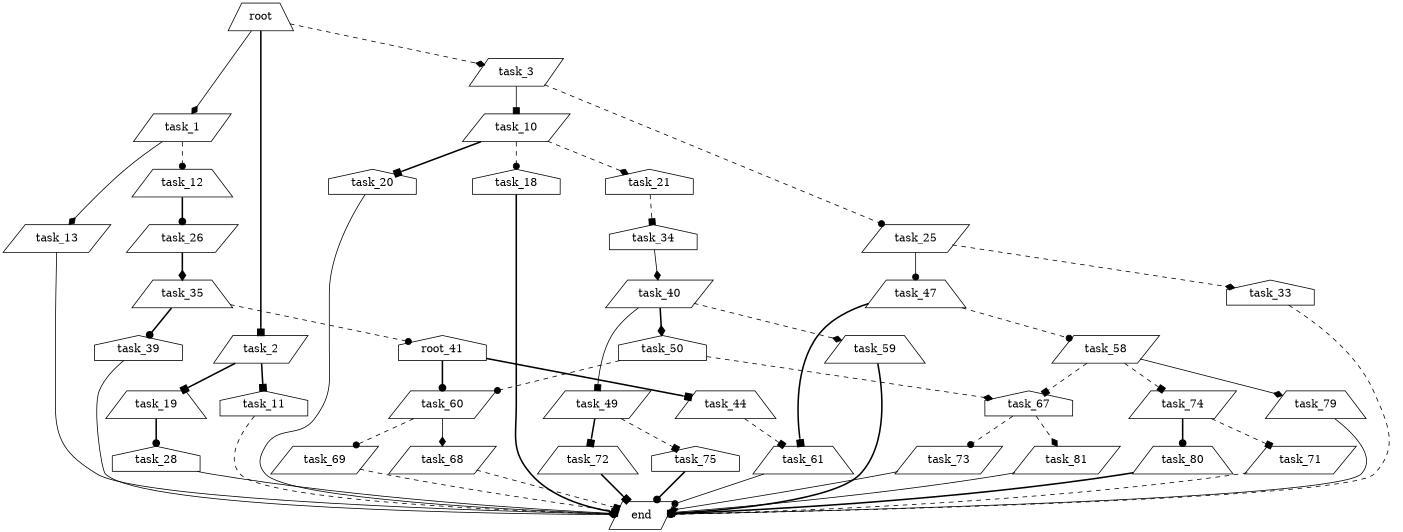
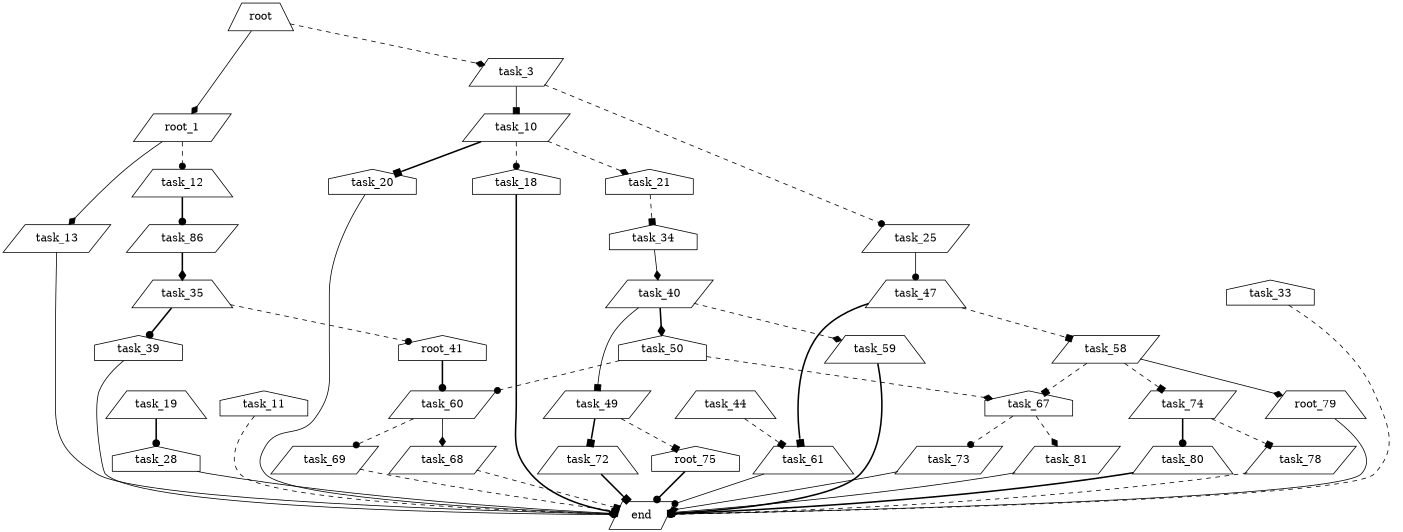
(182, 128) -> (182, 128)
(182, 239) -> (182, 239)
(1089, 266) -> none
(1013, 322) -> (1013, 322)
(261, 349) -> none
(585, 377) -> none
(1316, 405) -> (1316, 405)
(696, 460) -> (696, 460)
(1300, 460) -> (1300, 460)
